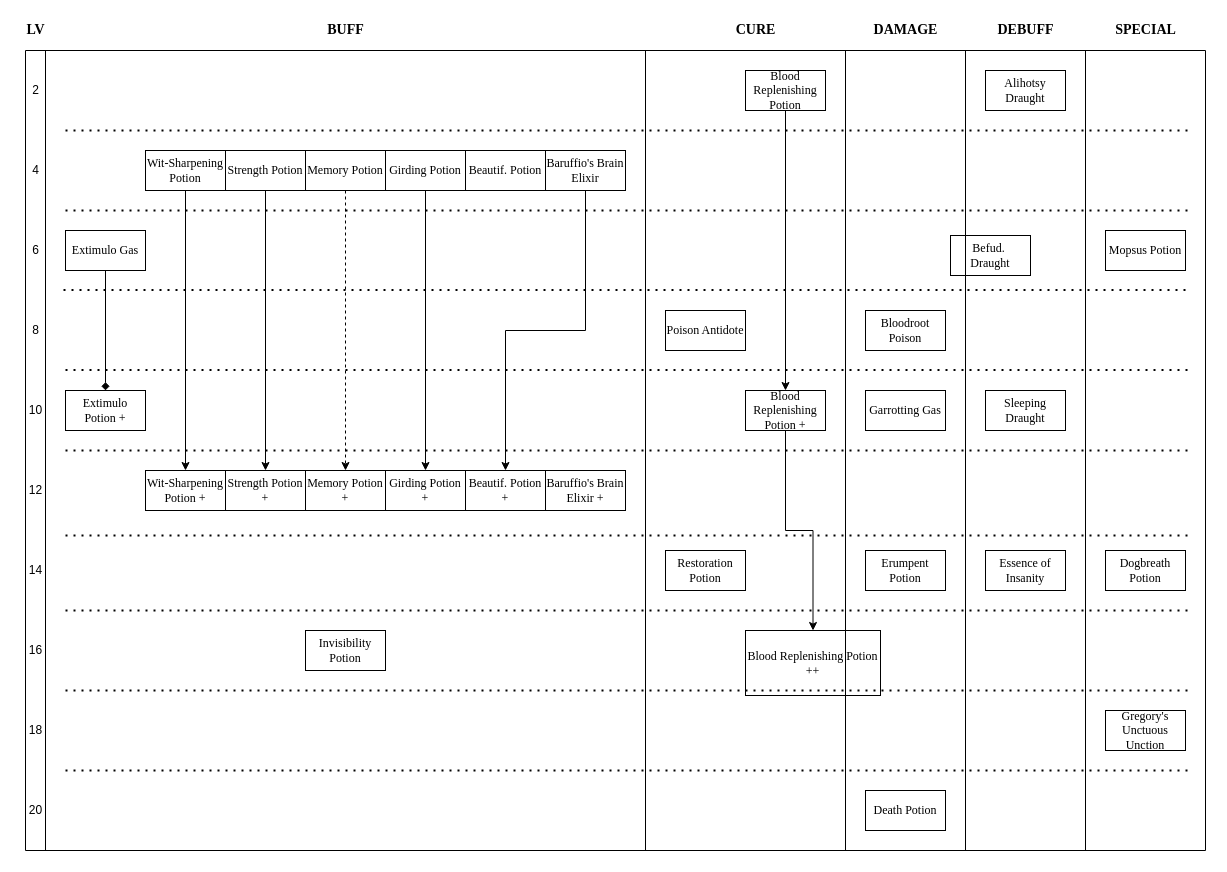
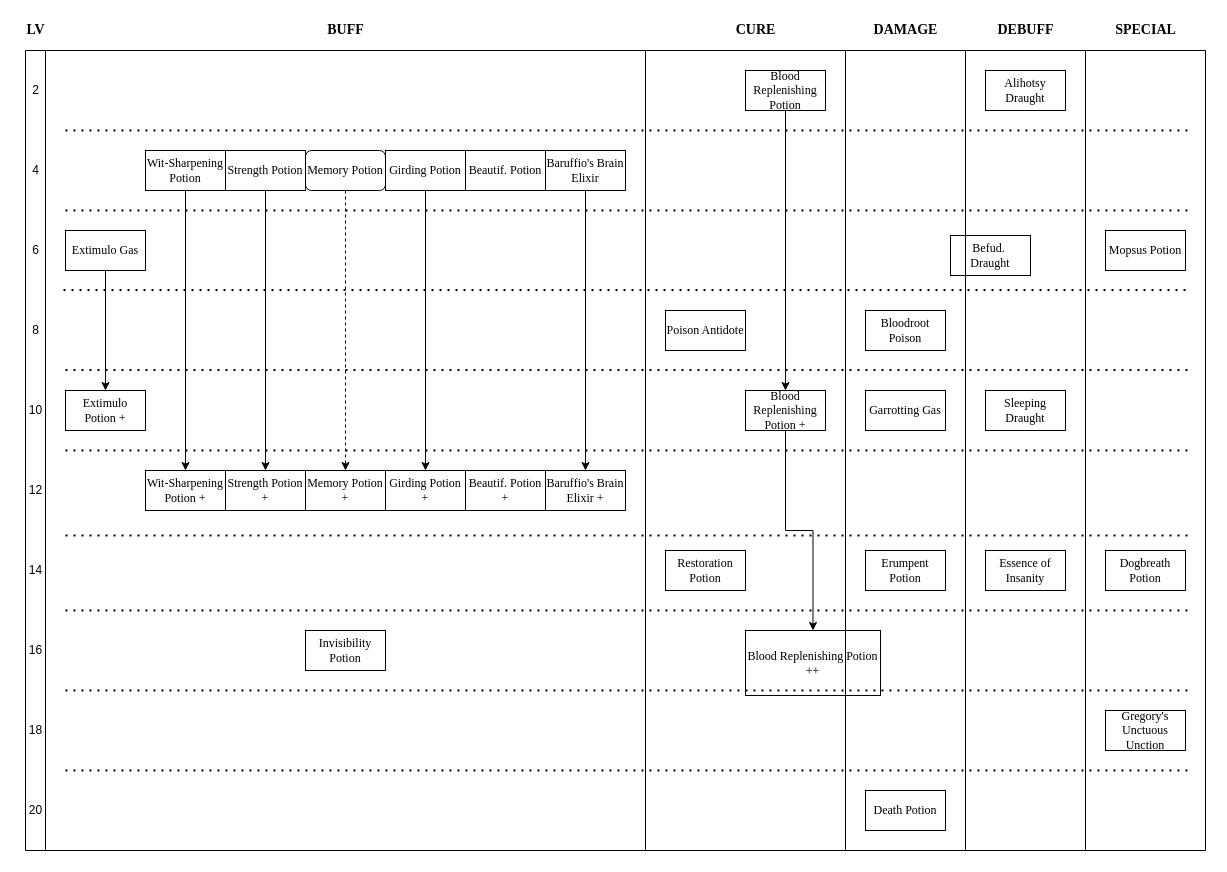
(346, 171) -> (346, 171)
(506, 356) -> (586, 396)
(106, 381) -> (106, 382)
